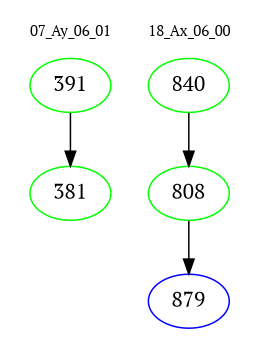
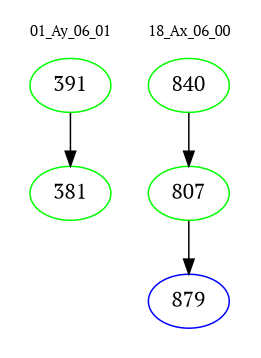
(71, 32) -> (71, 32)
(189, 193) -> (189, 193)
